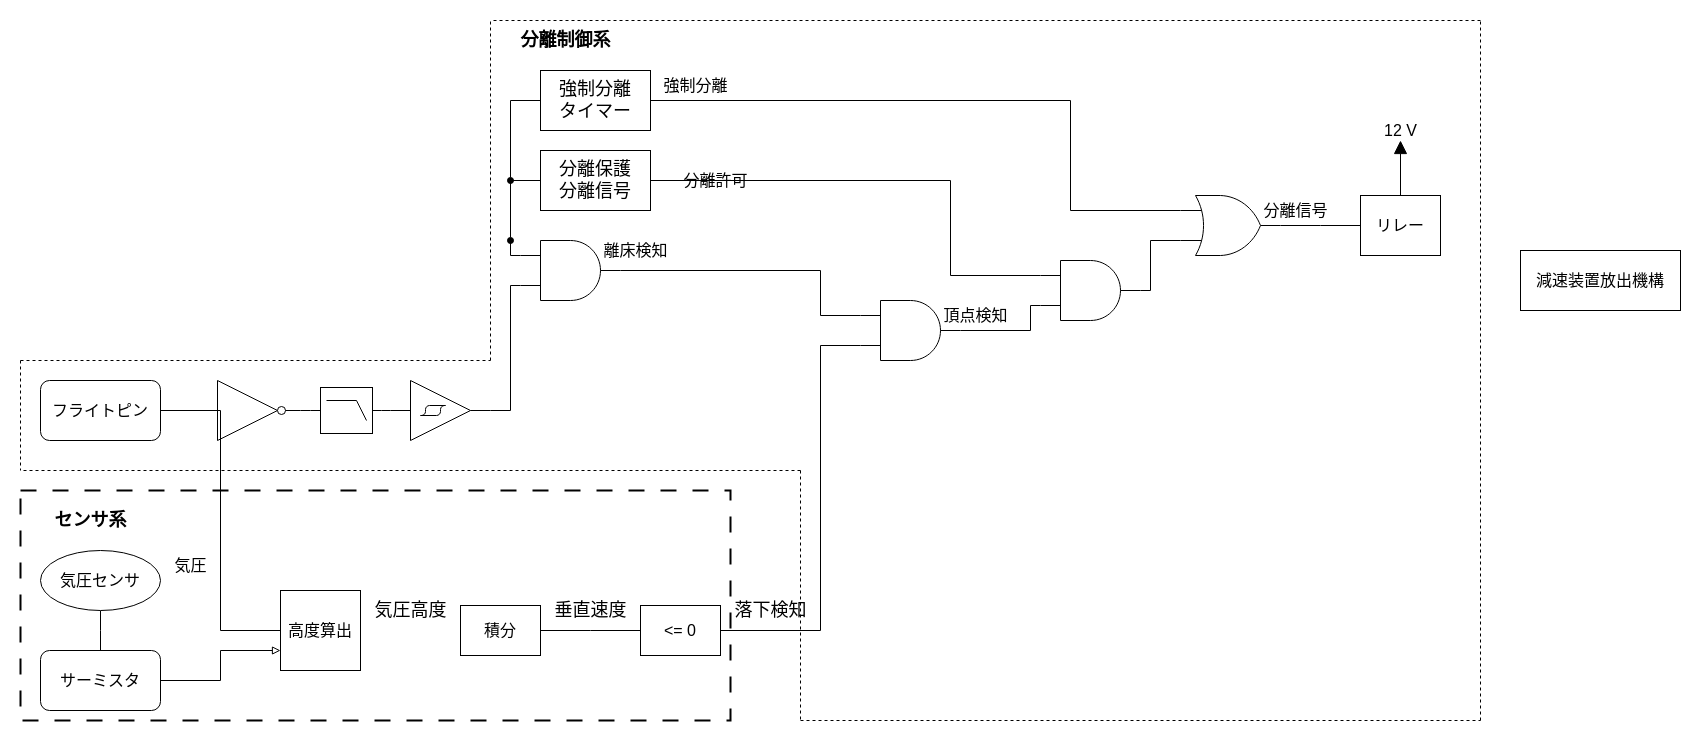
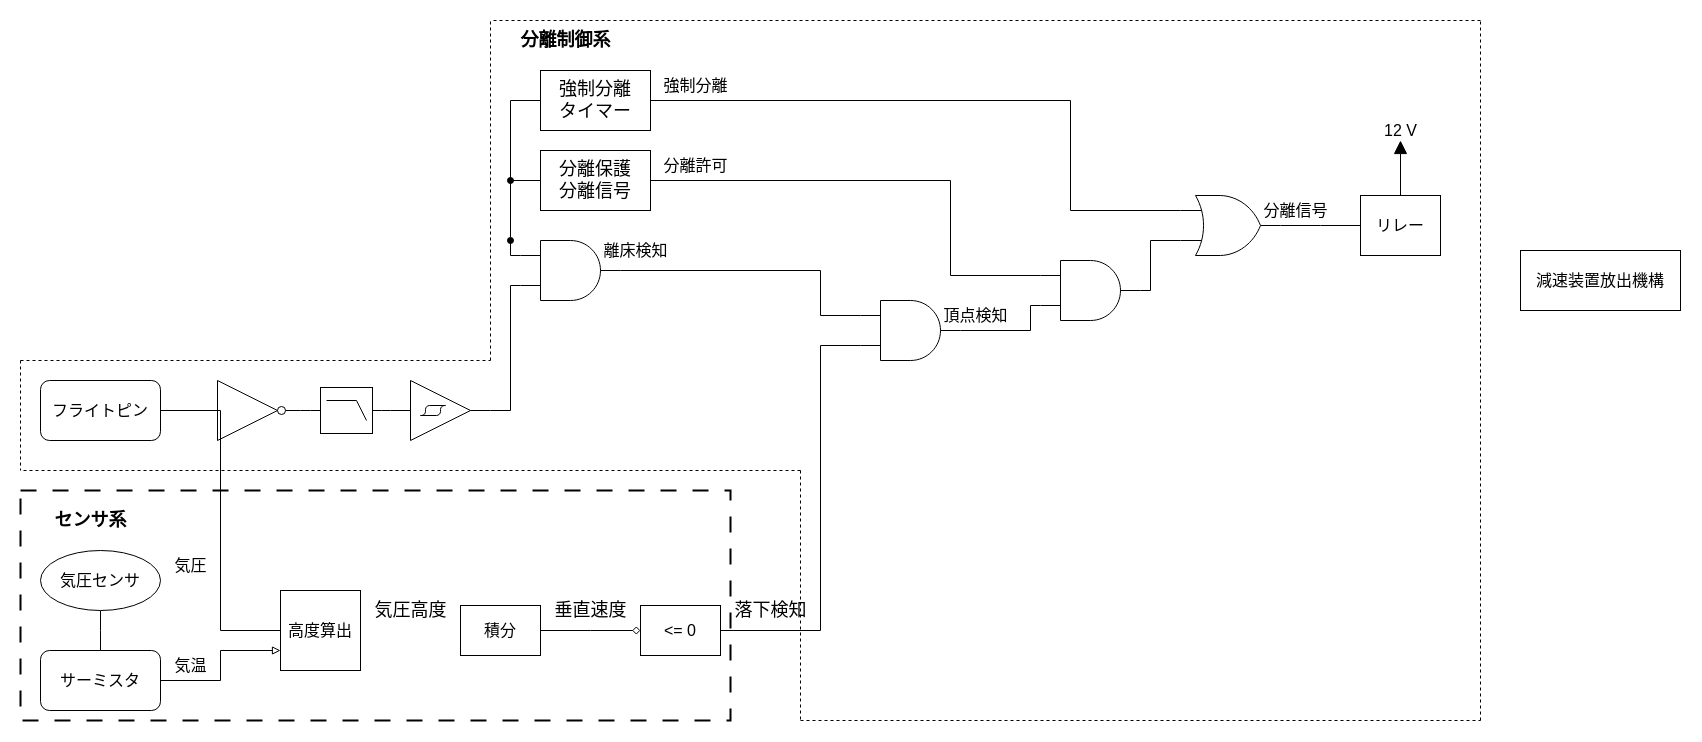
(716, 181) -> (696, 166)
(636, 631) -> (632, 631)
none -> (191, 666)
